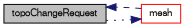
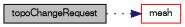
(129, 8) -> none
